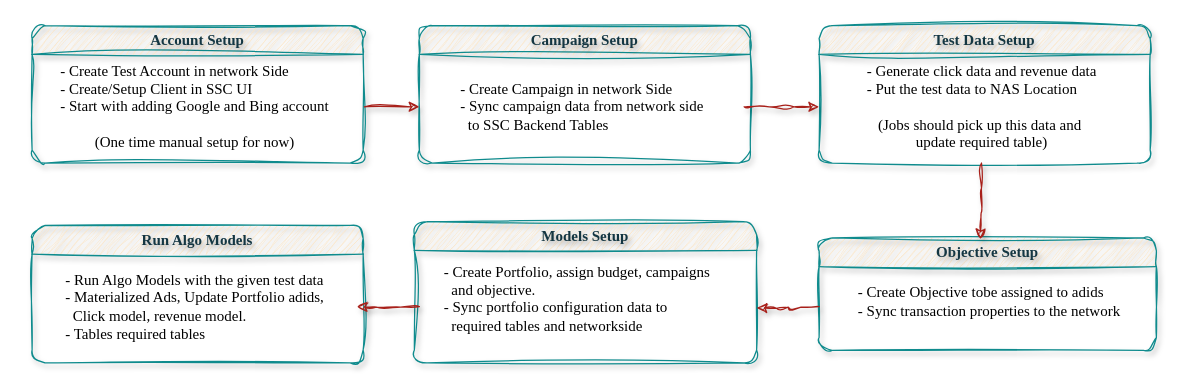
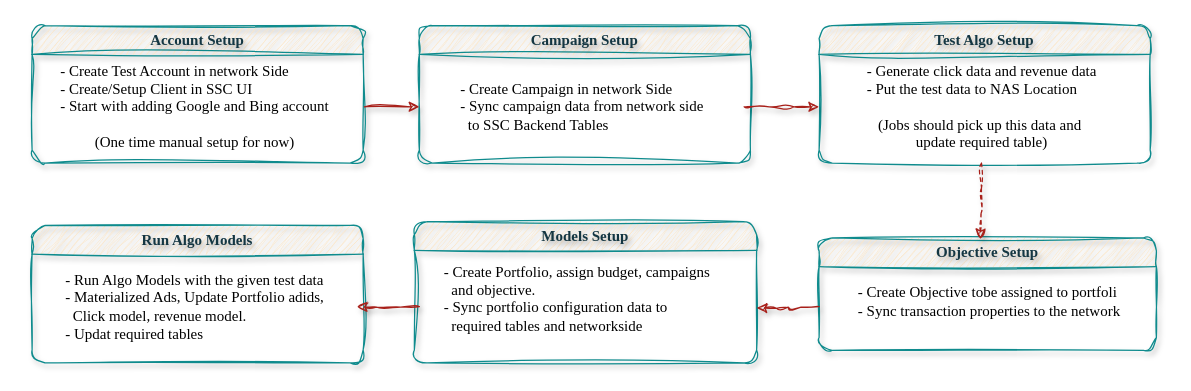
(985, 41) -> (985, 41)
(982, 196) -> (982, 196)
(990, 302) -> (990, 302)
(195, 307) -> (195, 307)
